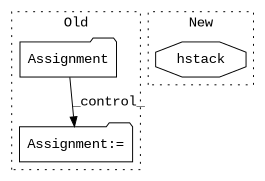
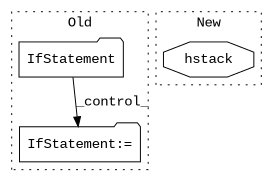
(68, 59) -> (71, 59)
(76, 144) -> (80, 144)
